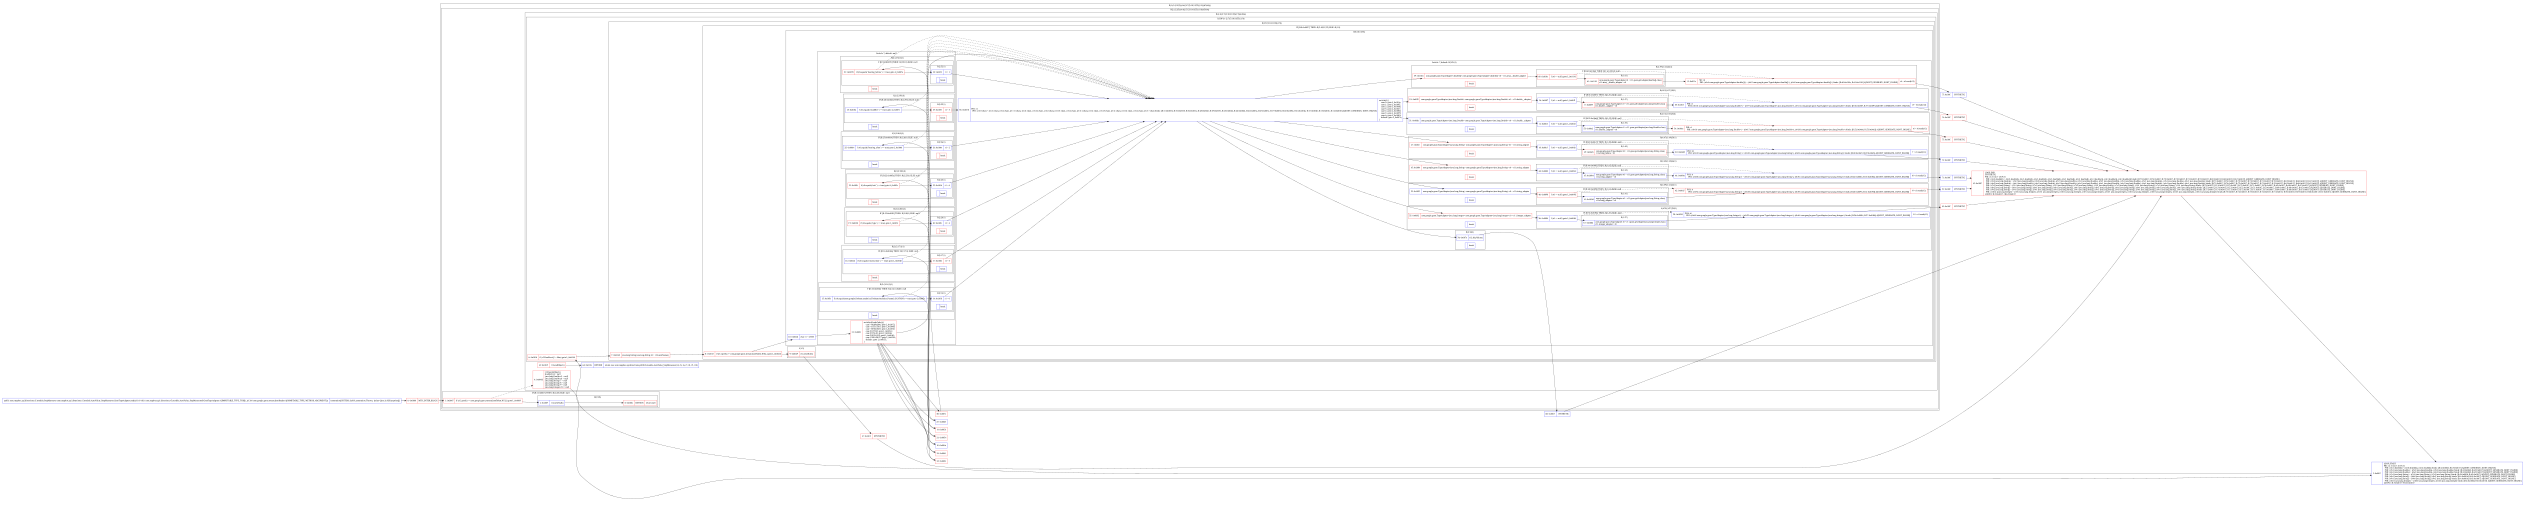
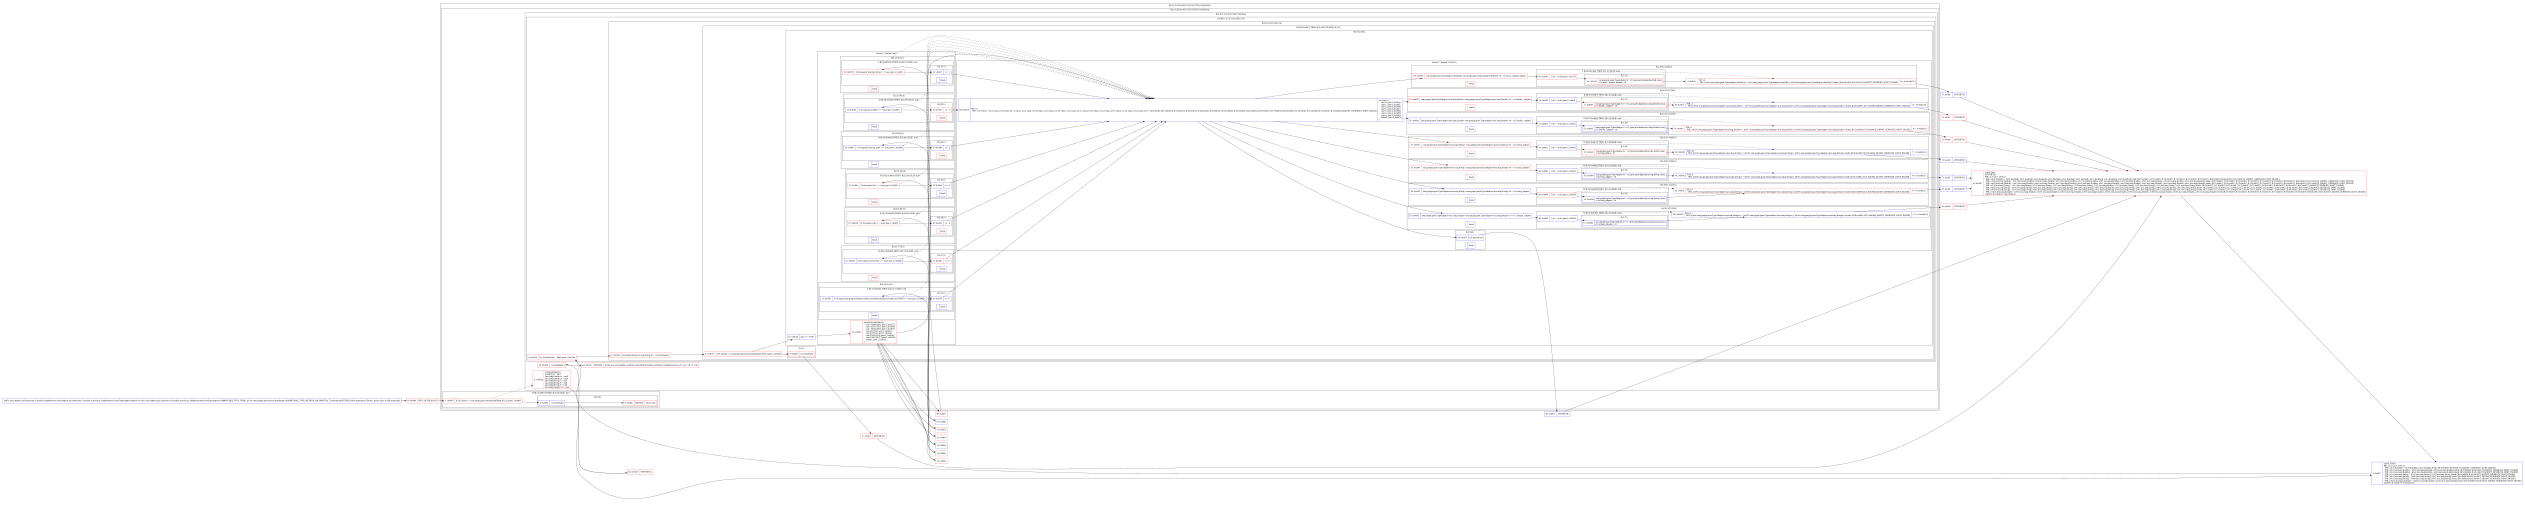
(1470, 216) -> (1470, 216)
(640, 365) -> (640, 365)
none -> (640, 472)
